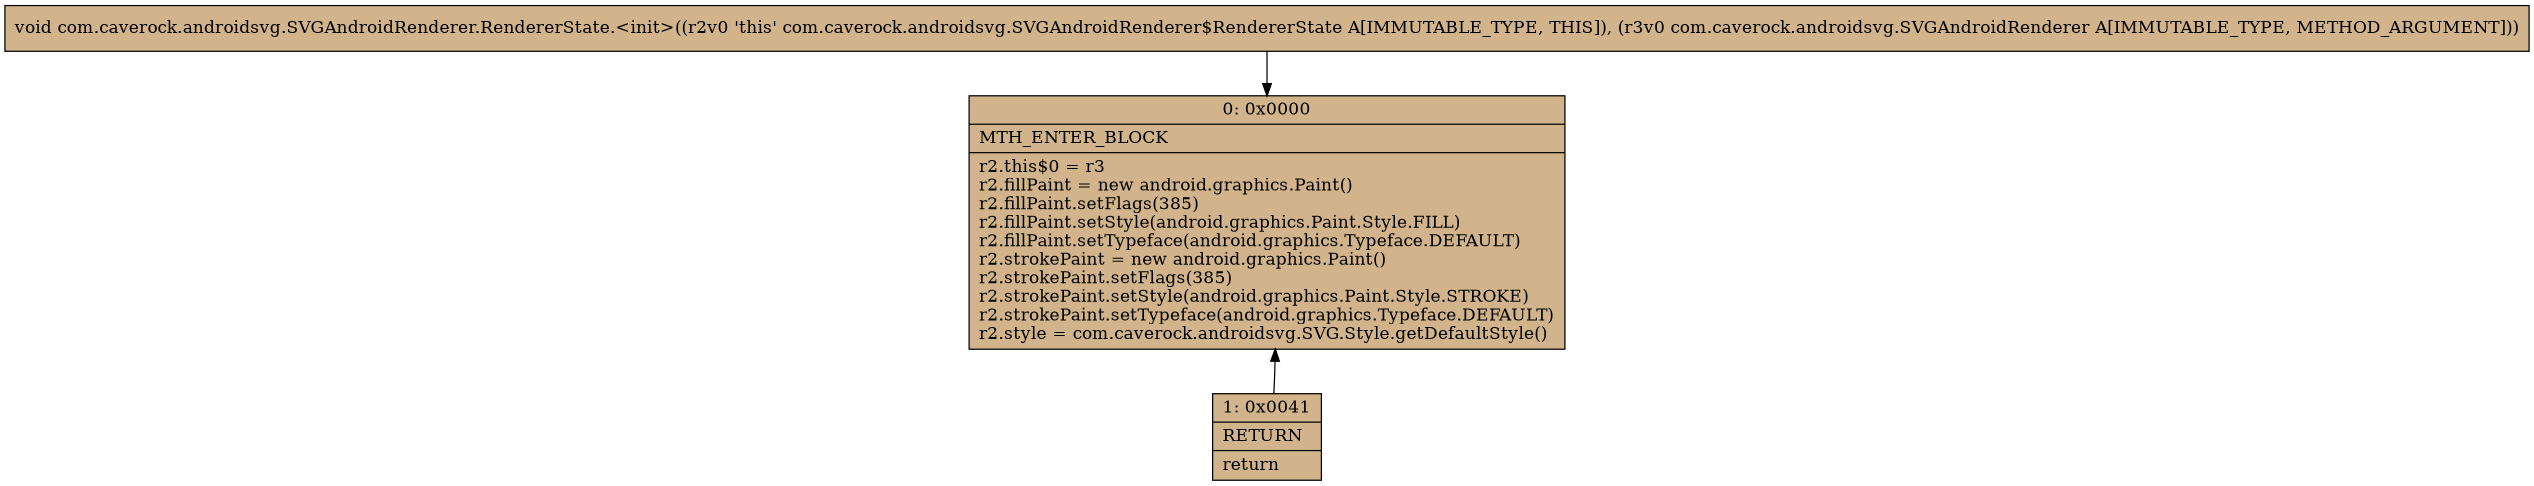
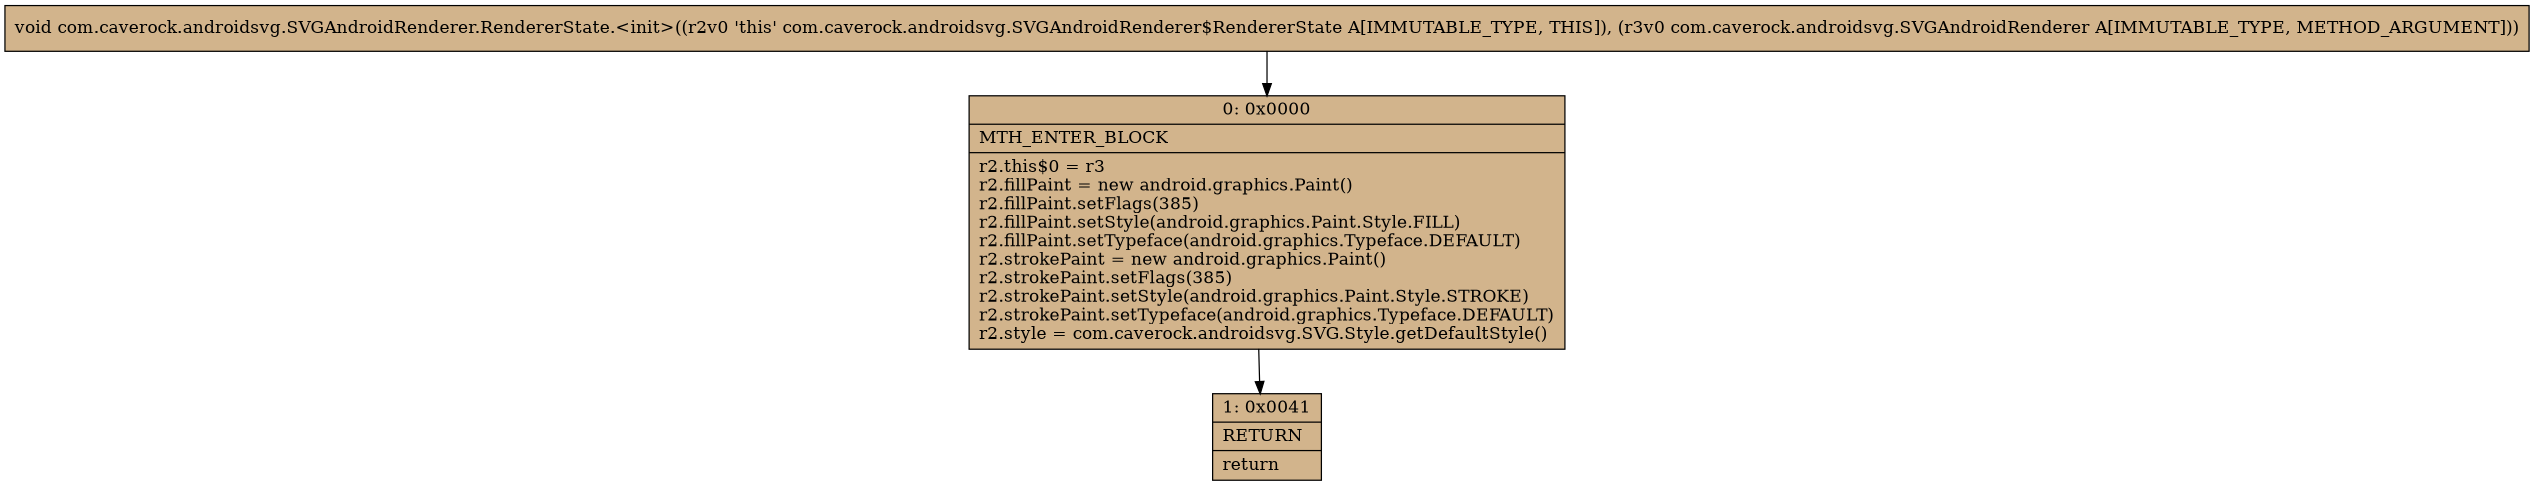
(1275, 378) -> (1259, 365)
